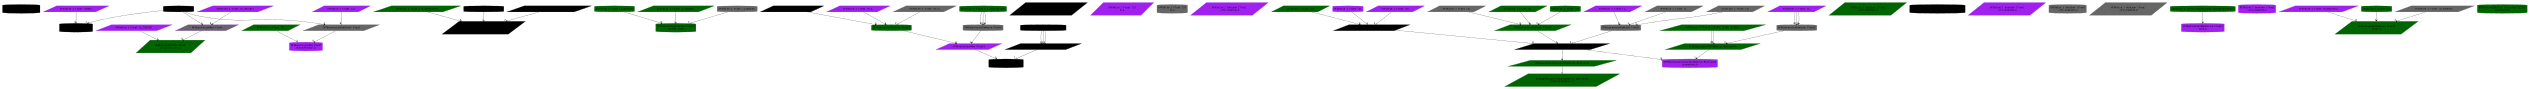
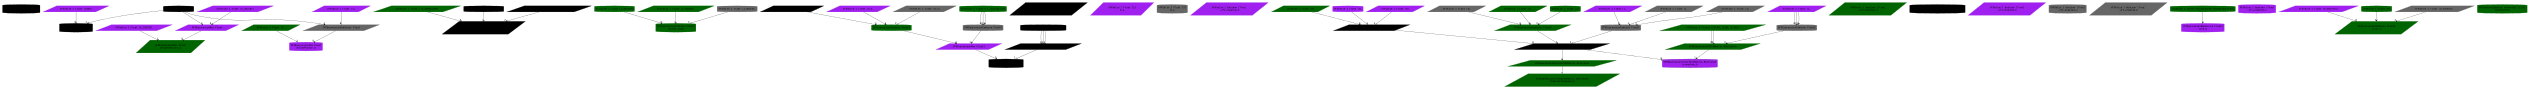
(207, 28) -> (207, 28)
